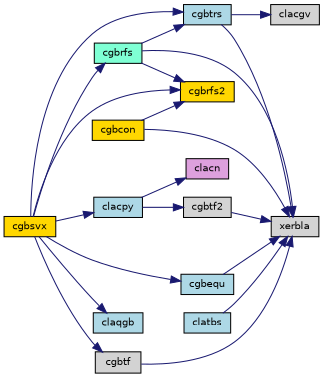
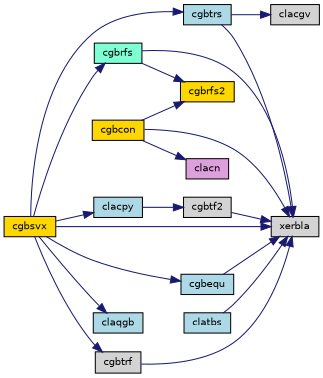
(158, 36) -> none
(77, 125) -> (159, 227)
(159, 190) -> (159, 148)
(118, 362) -> (118, 362)
